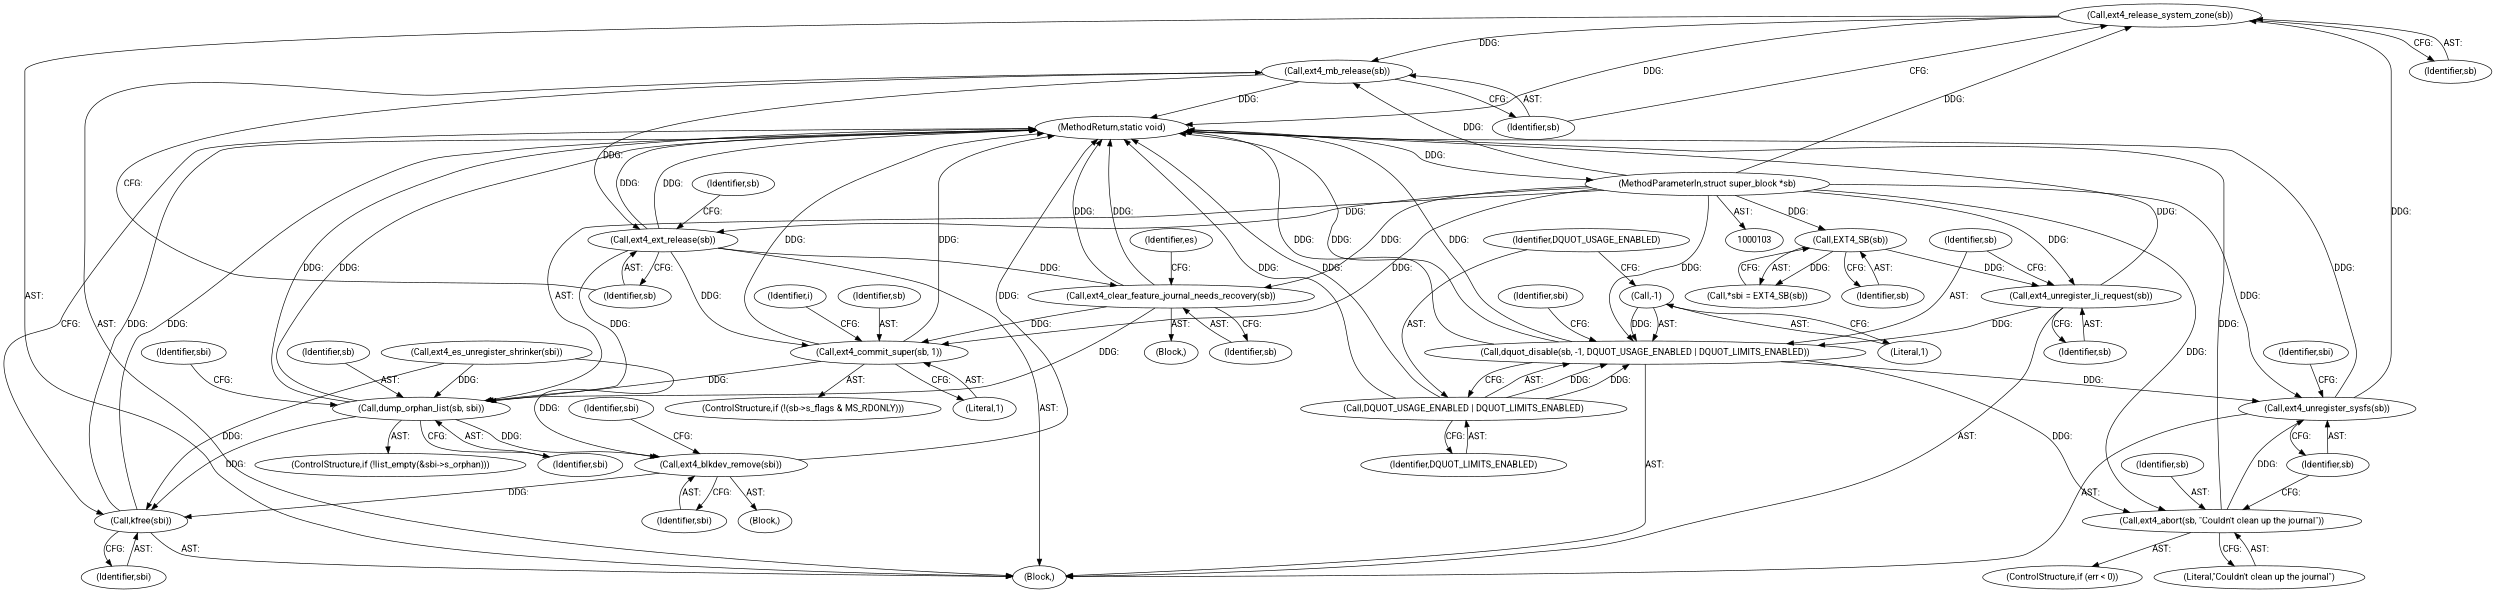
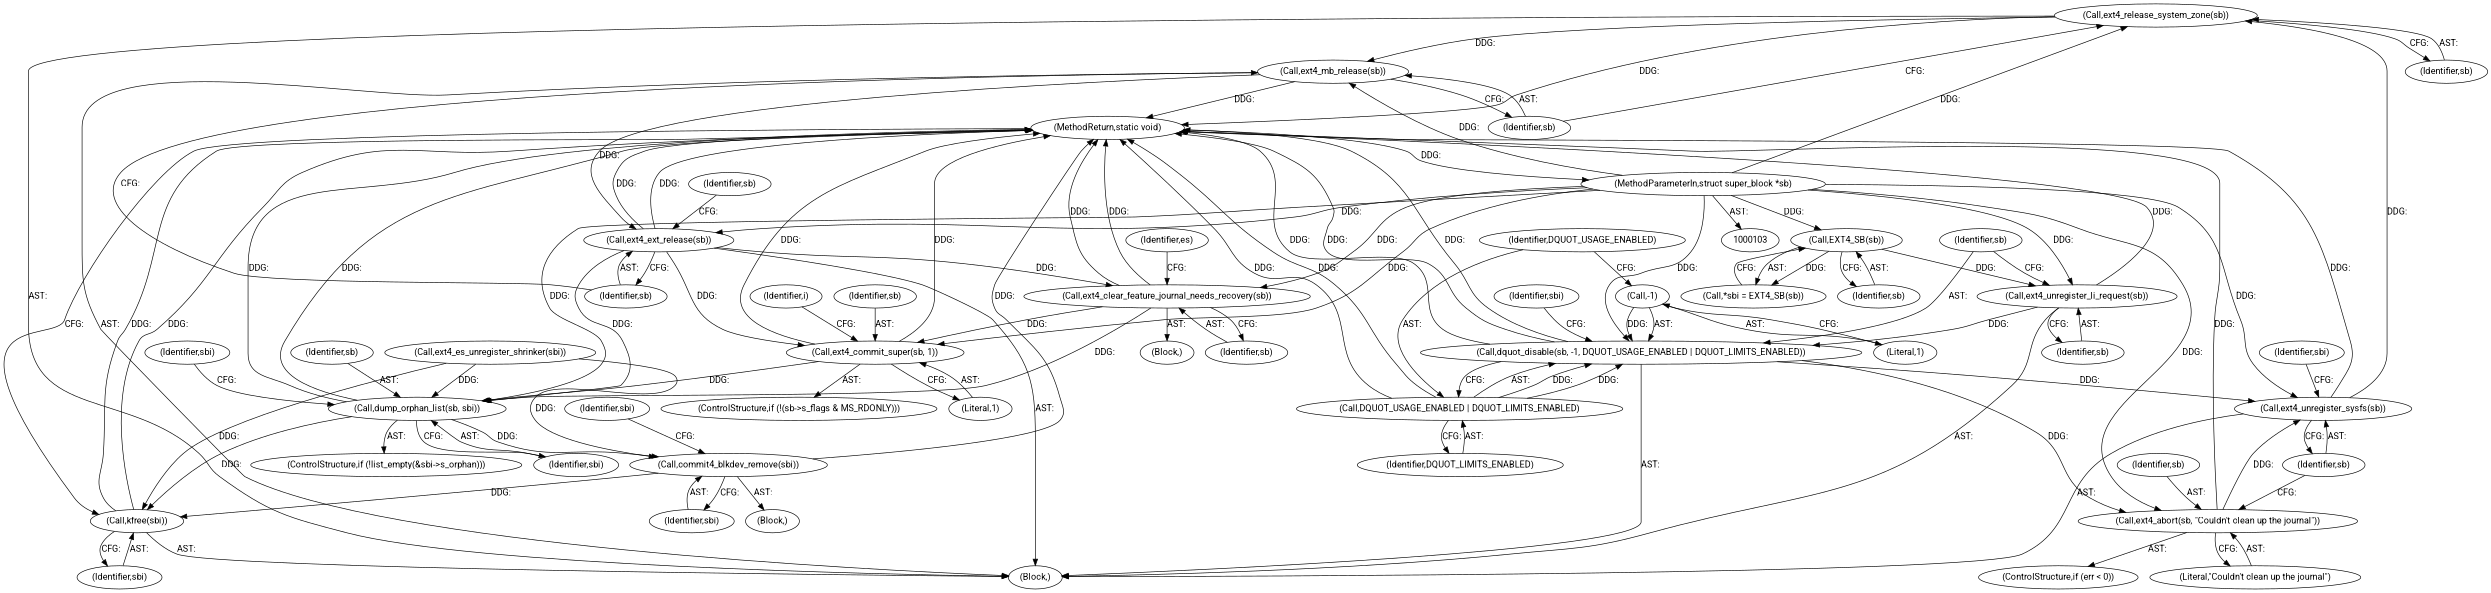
(566, 296) -> (561, 296)
(721, 465) -> (729, 465)
